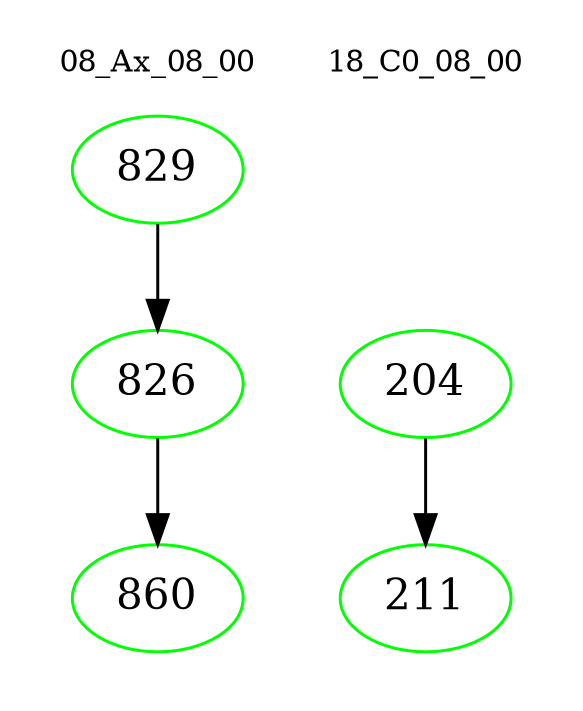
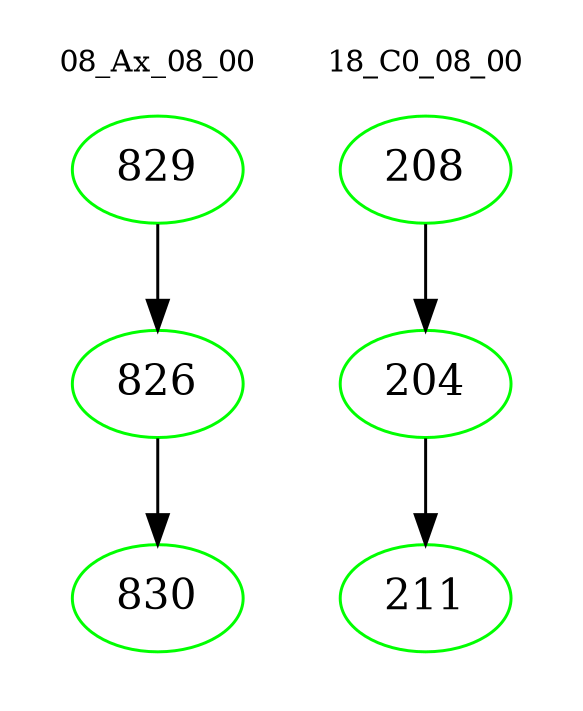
none -> (426, 170)
(158, 598) -> (158, 598)
